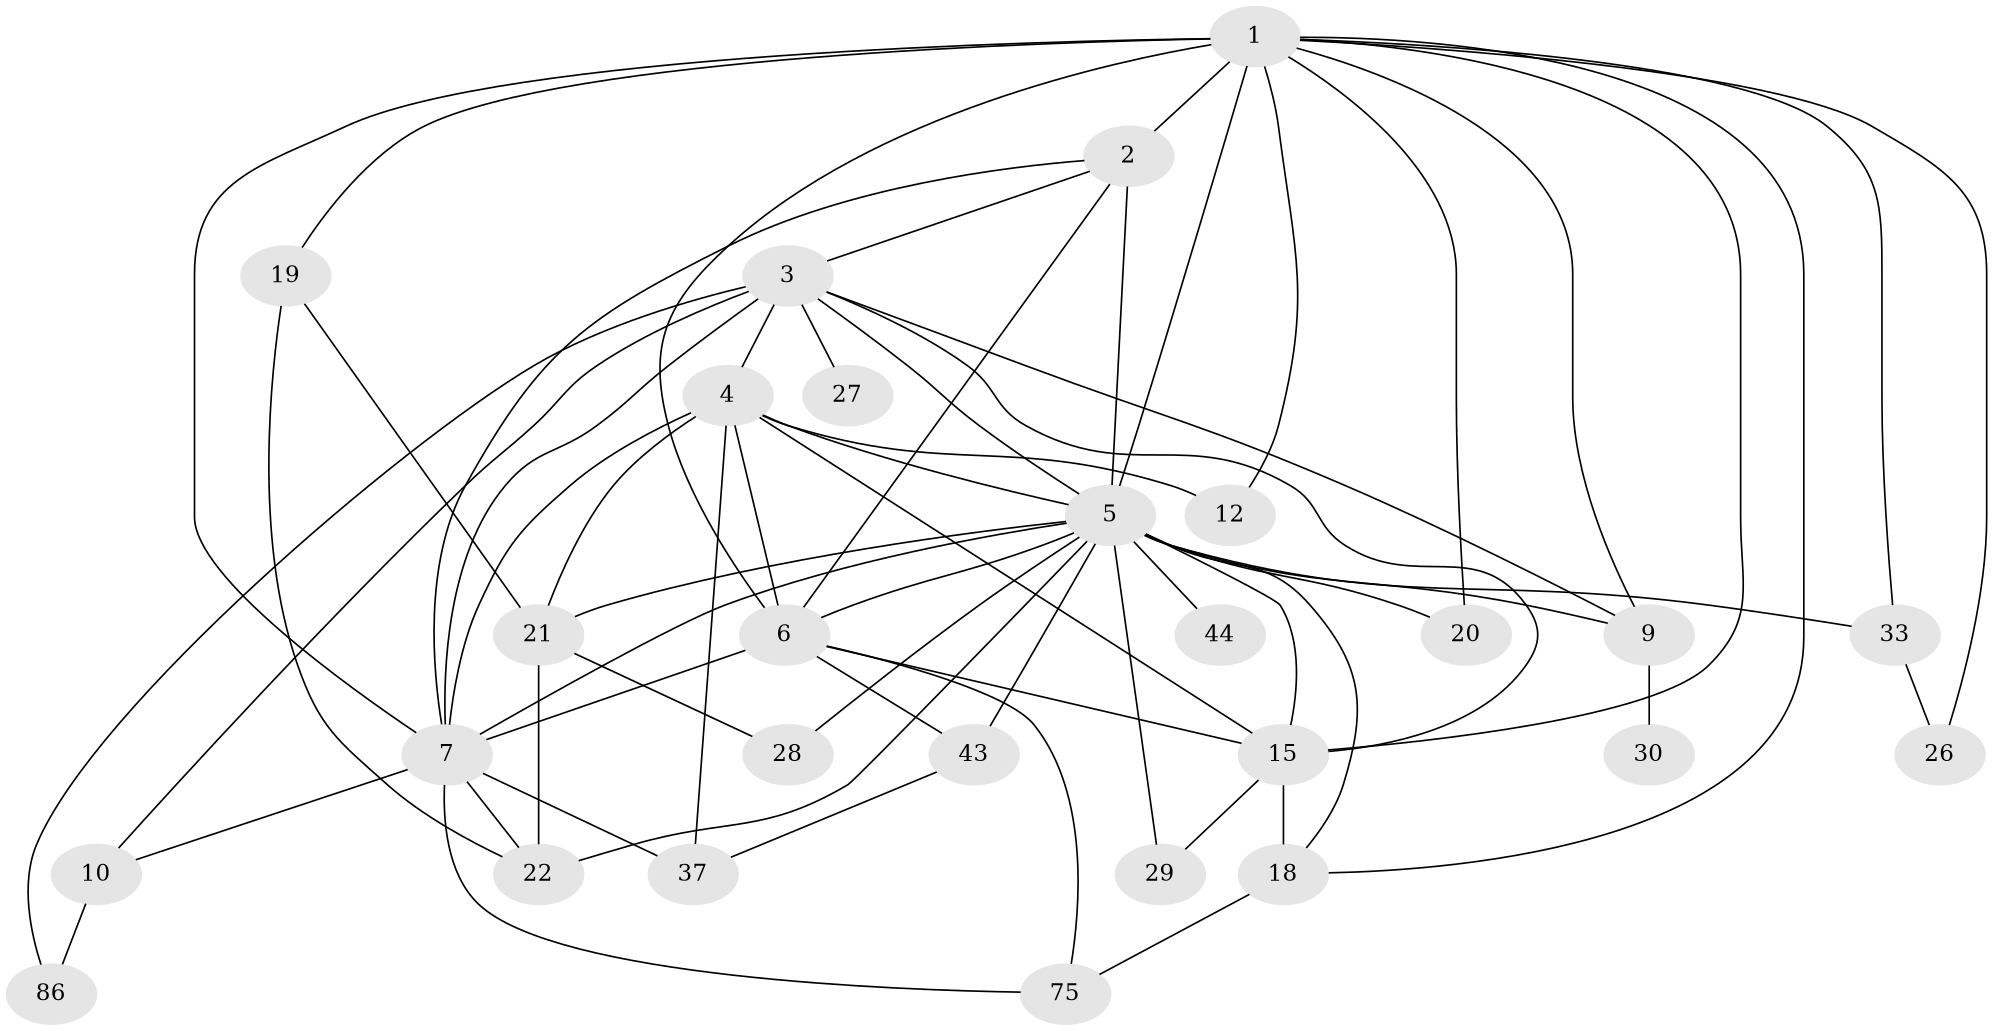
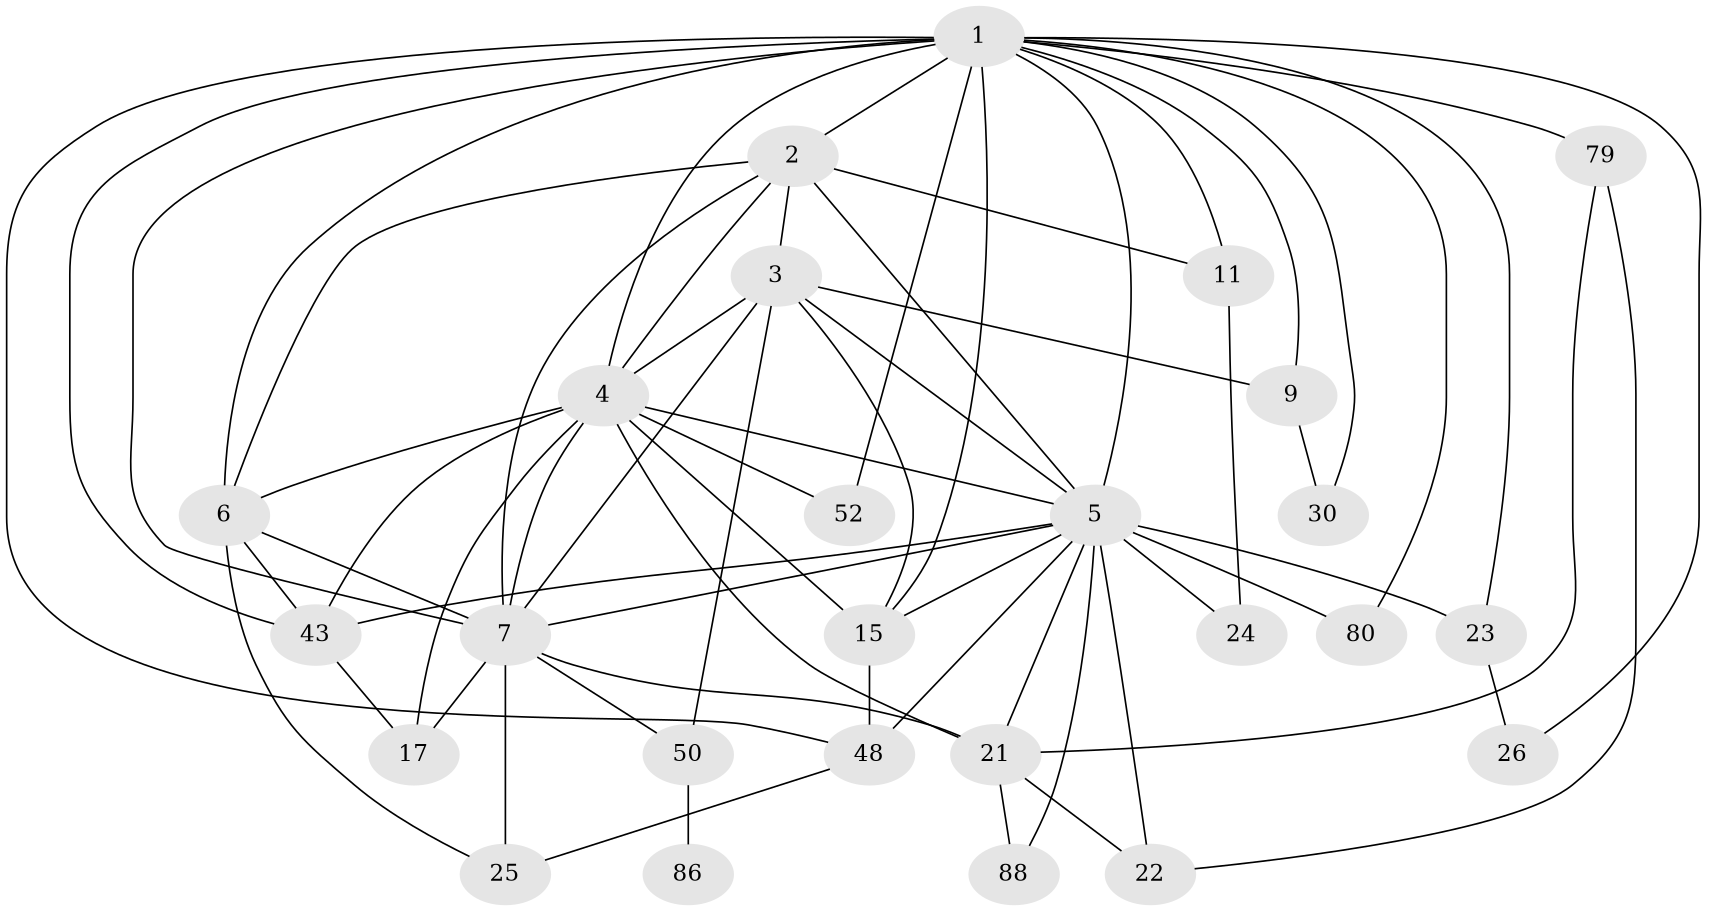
none -> (235, 113)
none -> (714, 145)
none -> (1303, 177)
none -> (694, 274)
(286, 276) -> (1601, 156)
none -> (1229, 276)
(848, 396) -> none
none -> (424, 482)
(1230, 515) -> (850, 515)
(299, 545) -> none
(948, 575) -> none
(1375, 584) -> none
(1220, 635) -> (1242, 635)
(1466, 635) -> (1362, 635)
(1895, 635) -> (1481, 635)
(1034, 695) -> none
(788, 755) -> (1014, 874)
(493, 815) -> (751, 695)
(96, 874) -> (688, 755)
(693, 874) -> (414, 755)
(1160, 874) -> none
(1283, 874) -> (869, 755)
(1066, 994) -> (505, 874)
